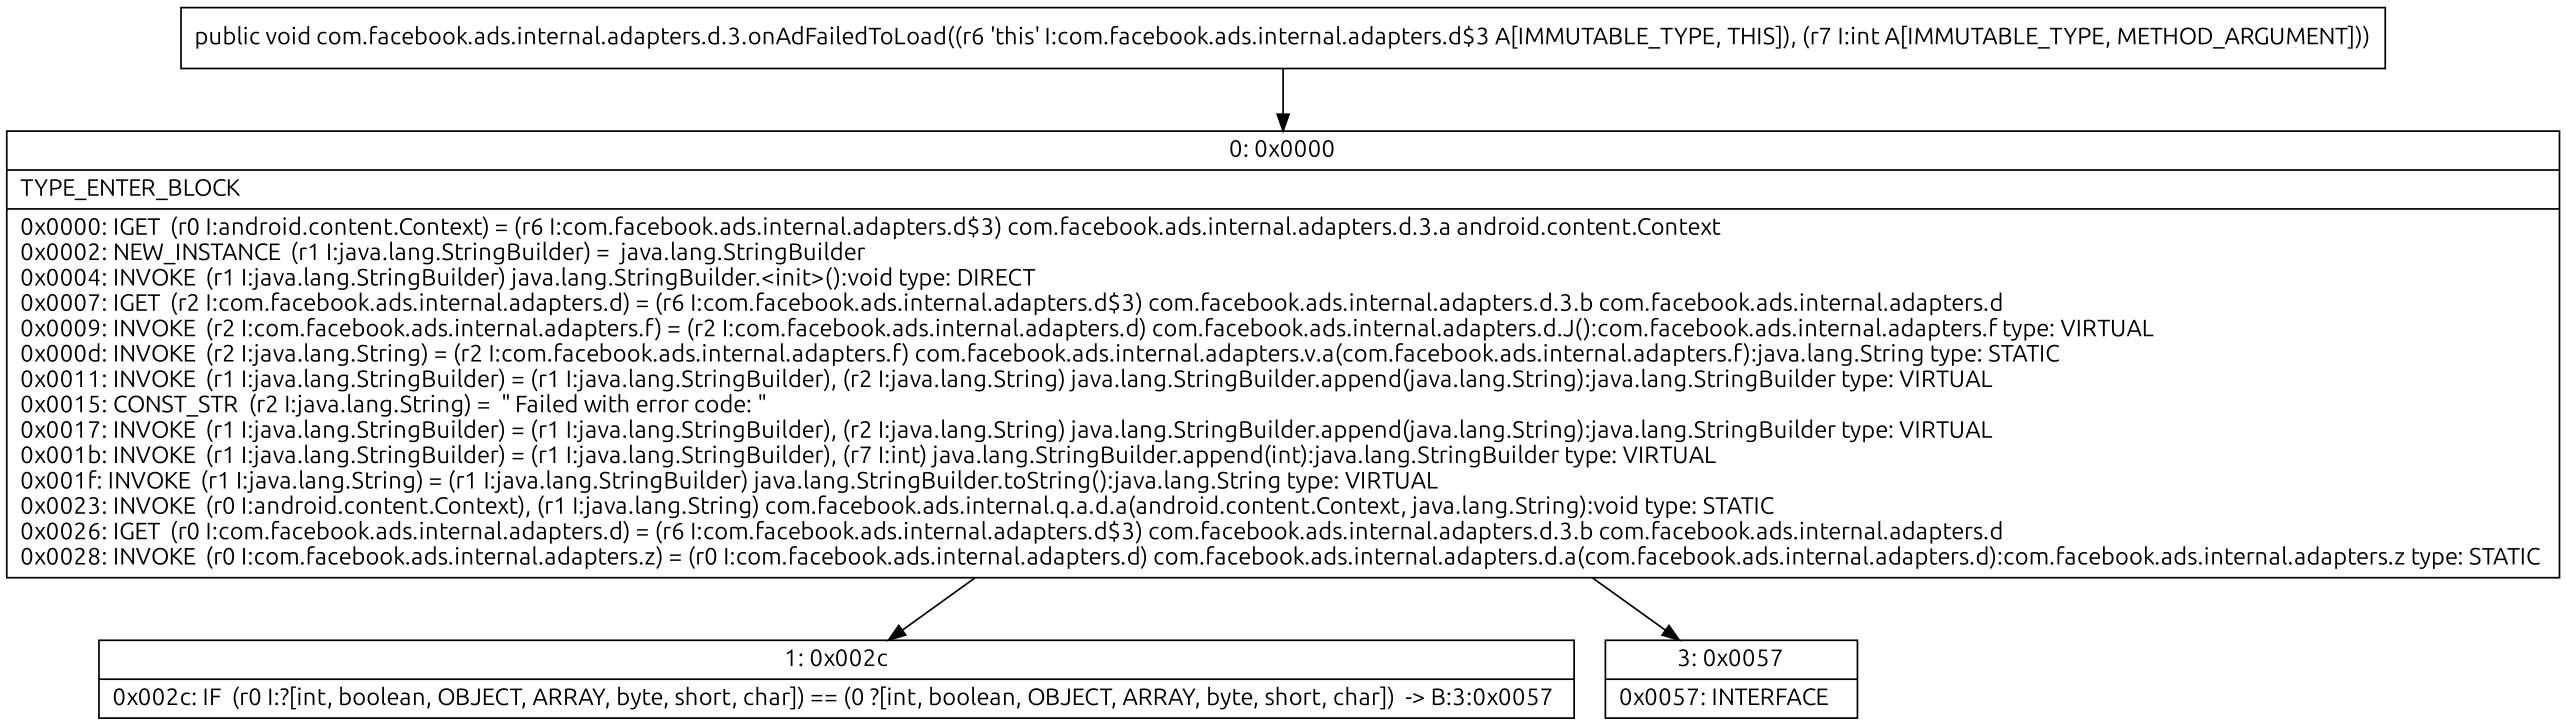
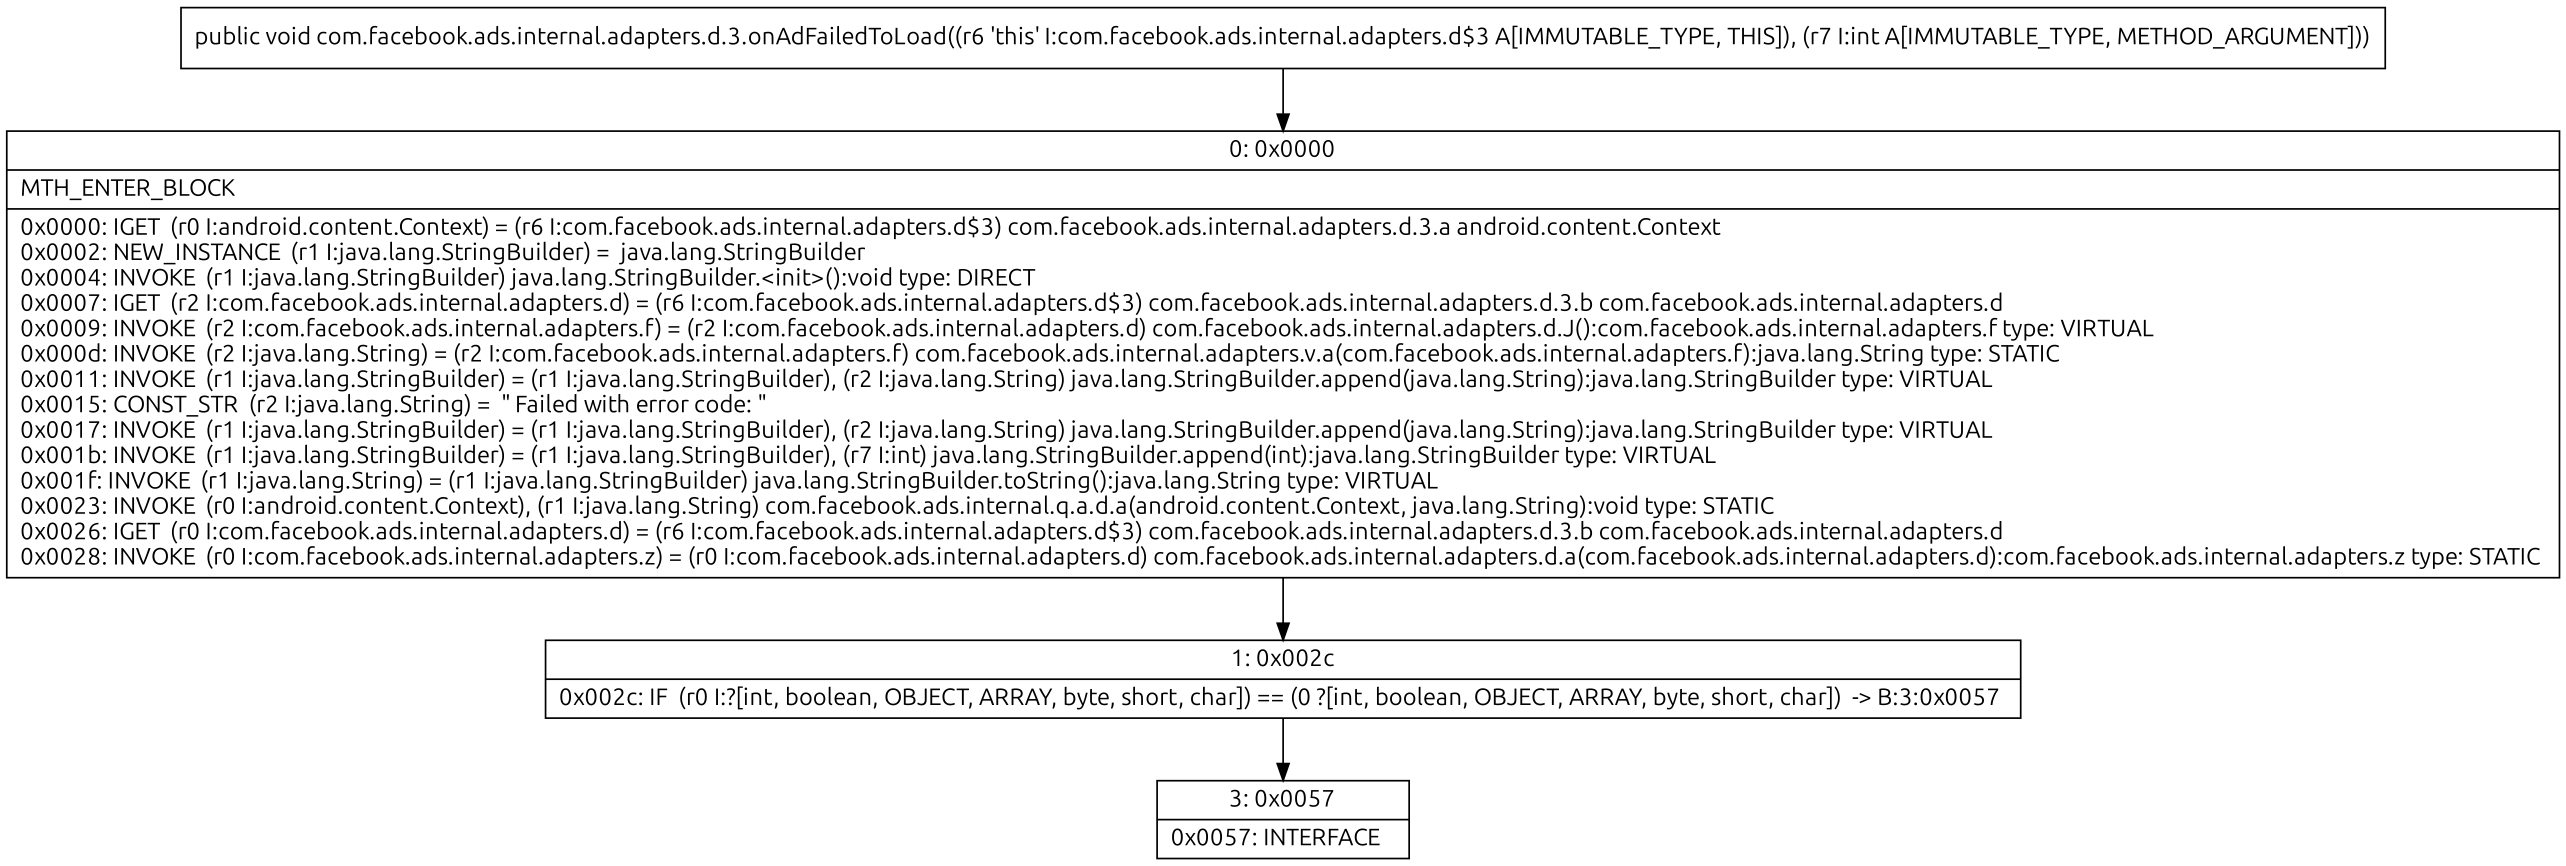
(130, 189) -> (128, 189)
(1629, 604) -> (1283, 741)
